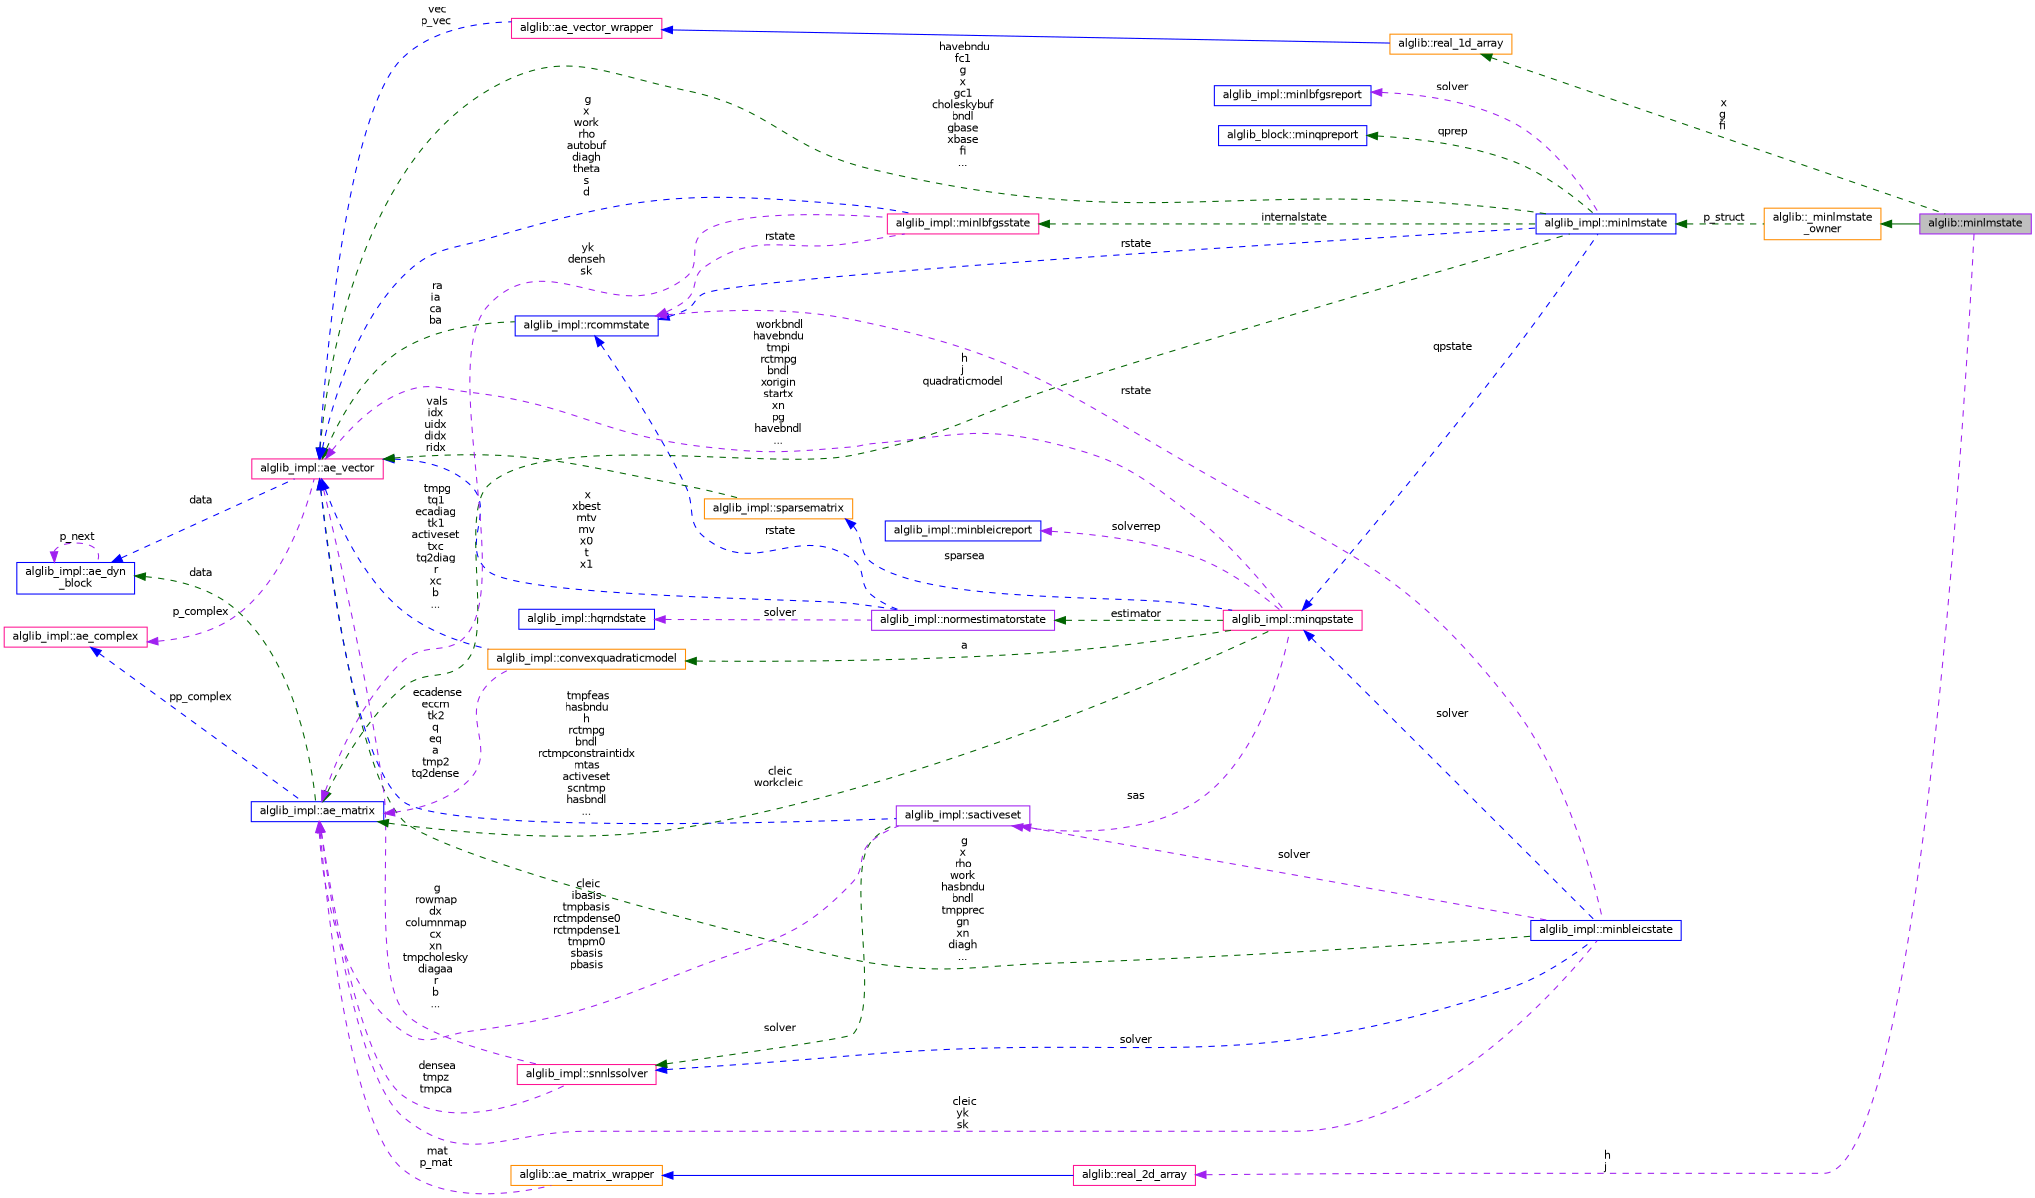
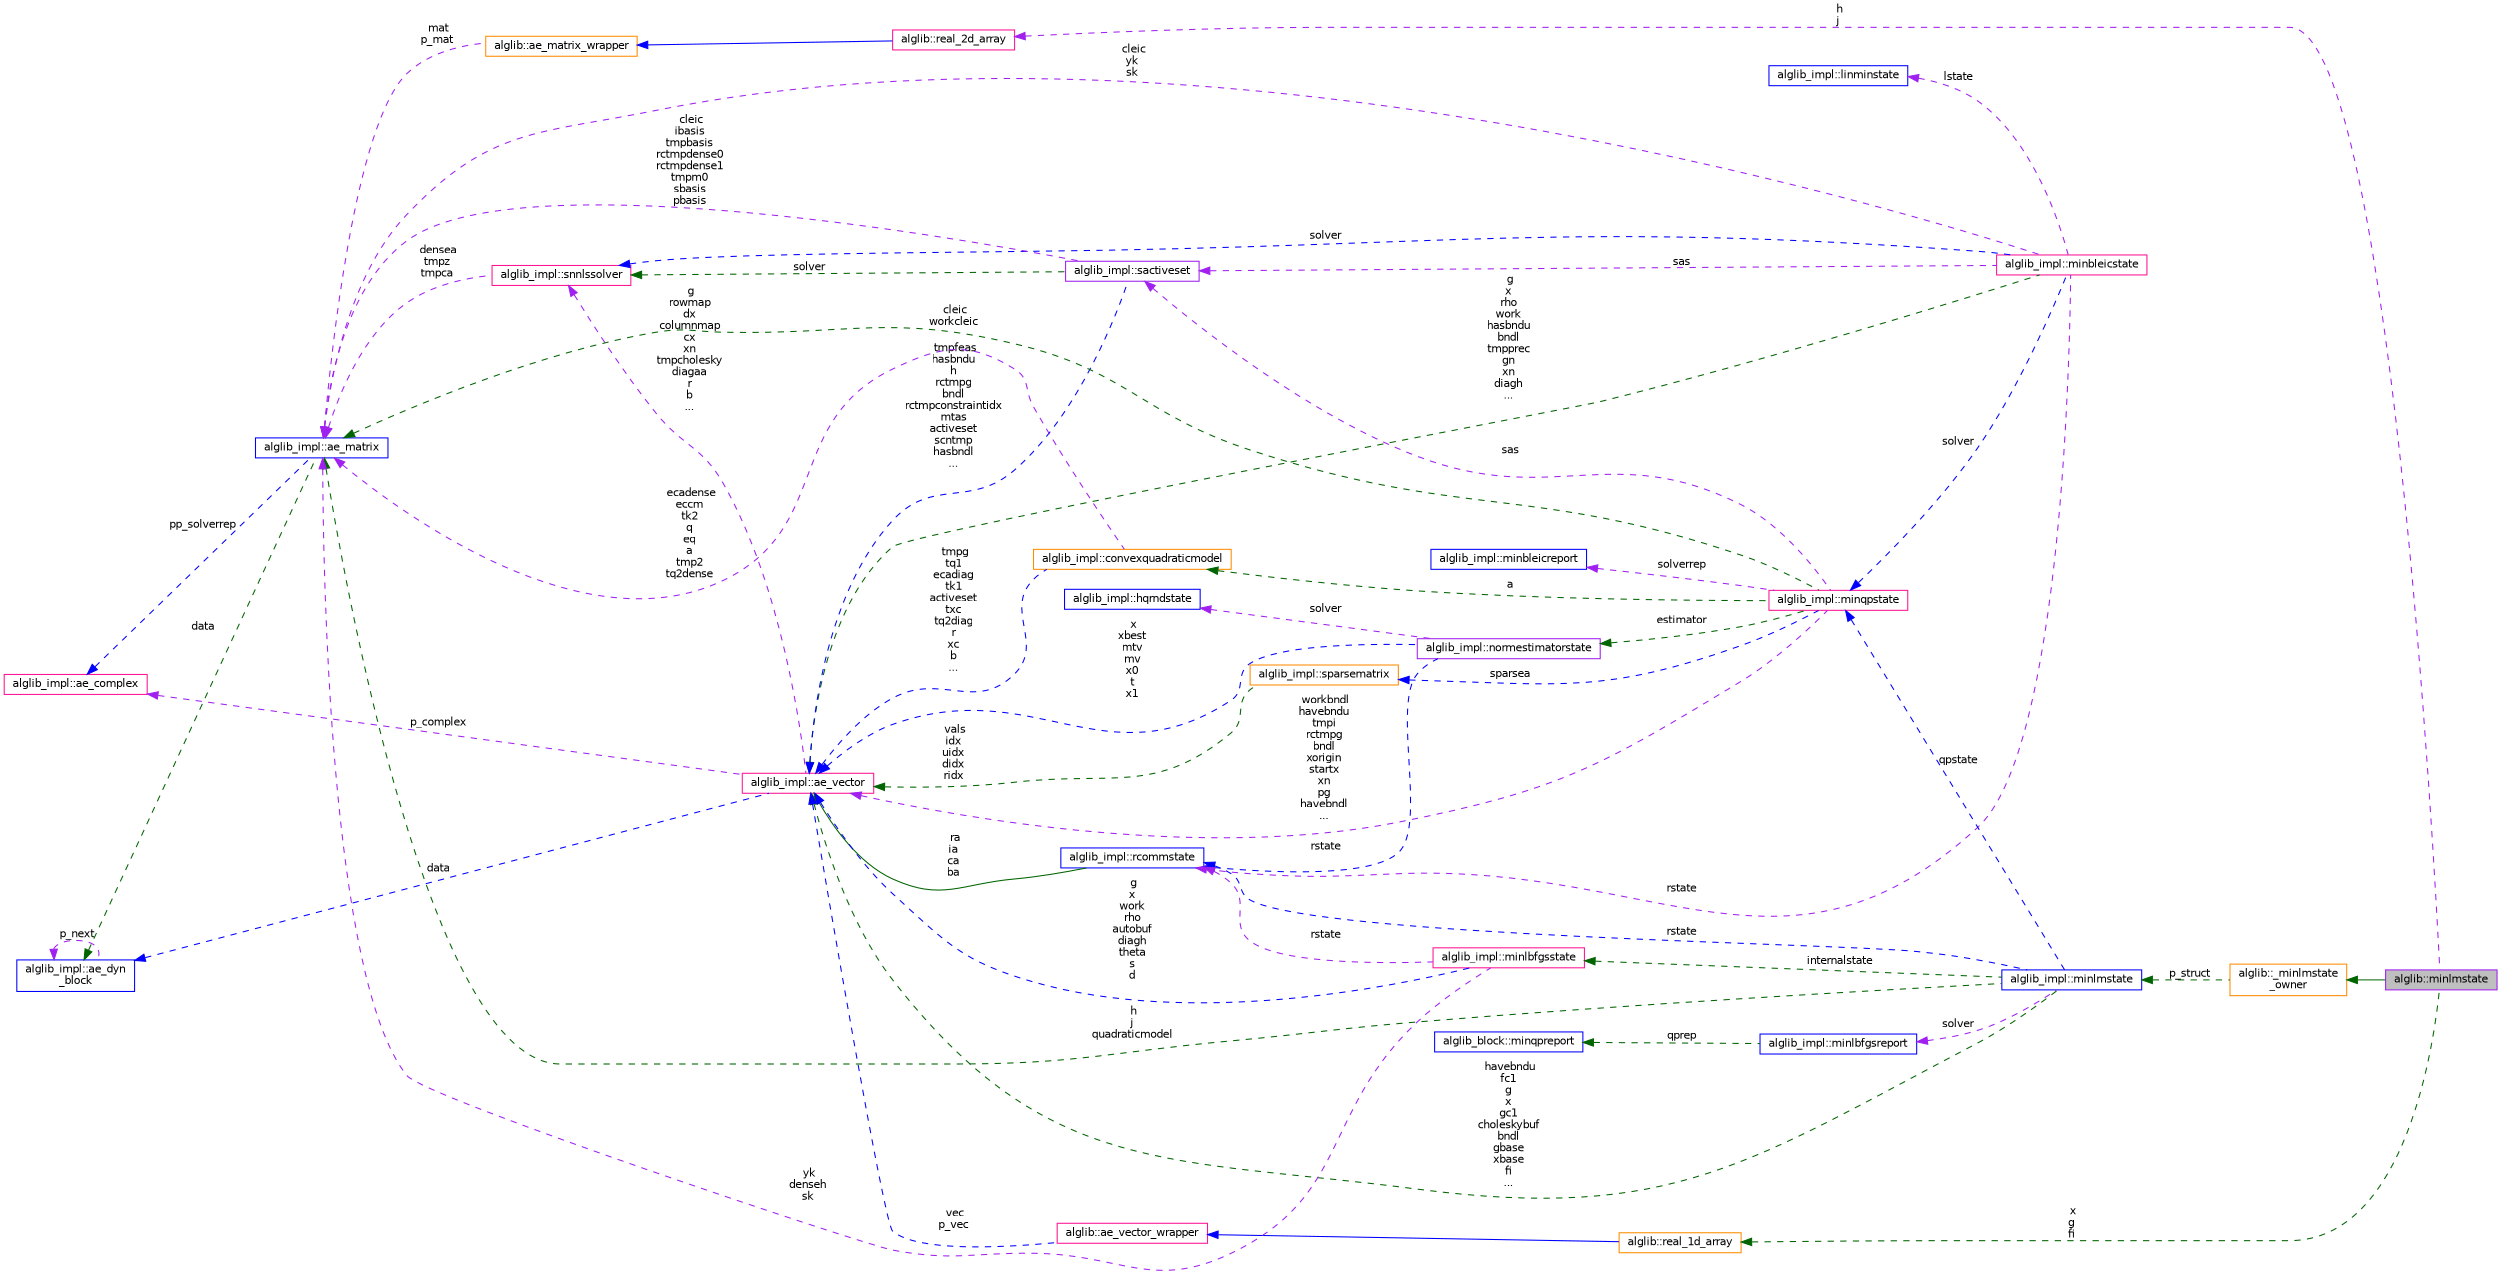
none -> (1838, 76)
(1493, 155) -> (1677, 1043)
(398, 352) -> (936, 890)
(199, 698) -> (201, 525)
(385, 805) -> (737, 511)
(1293, 855) -> (1680, 262)
(1606, 930) -> (2072, 265)
